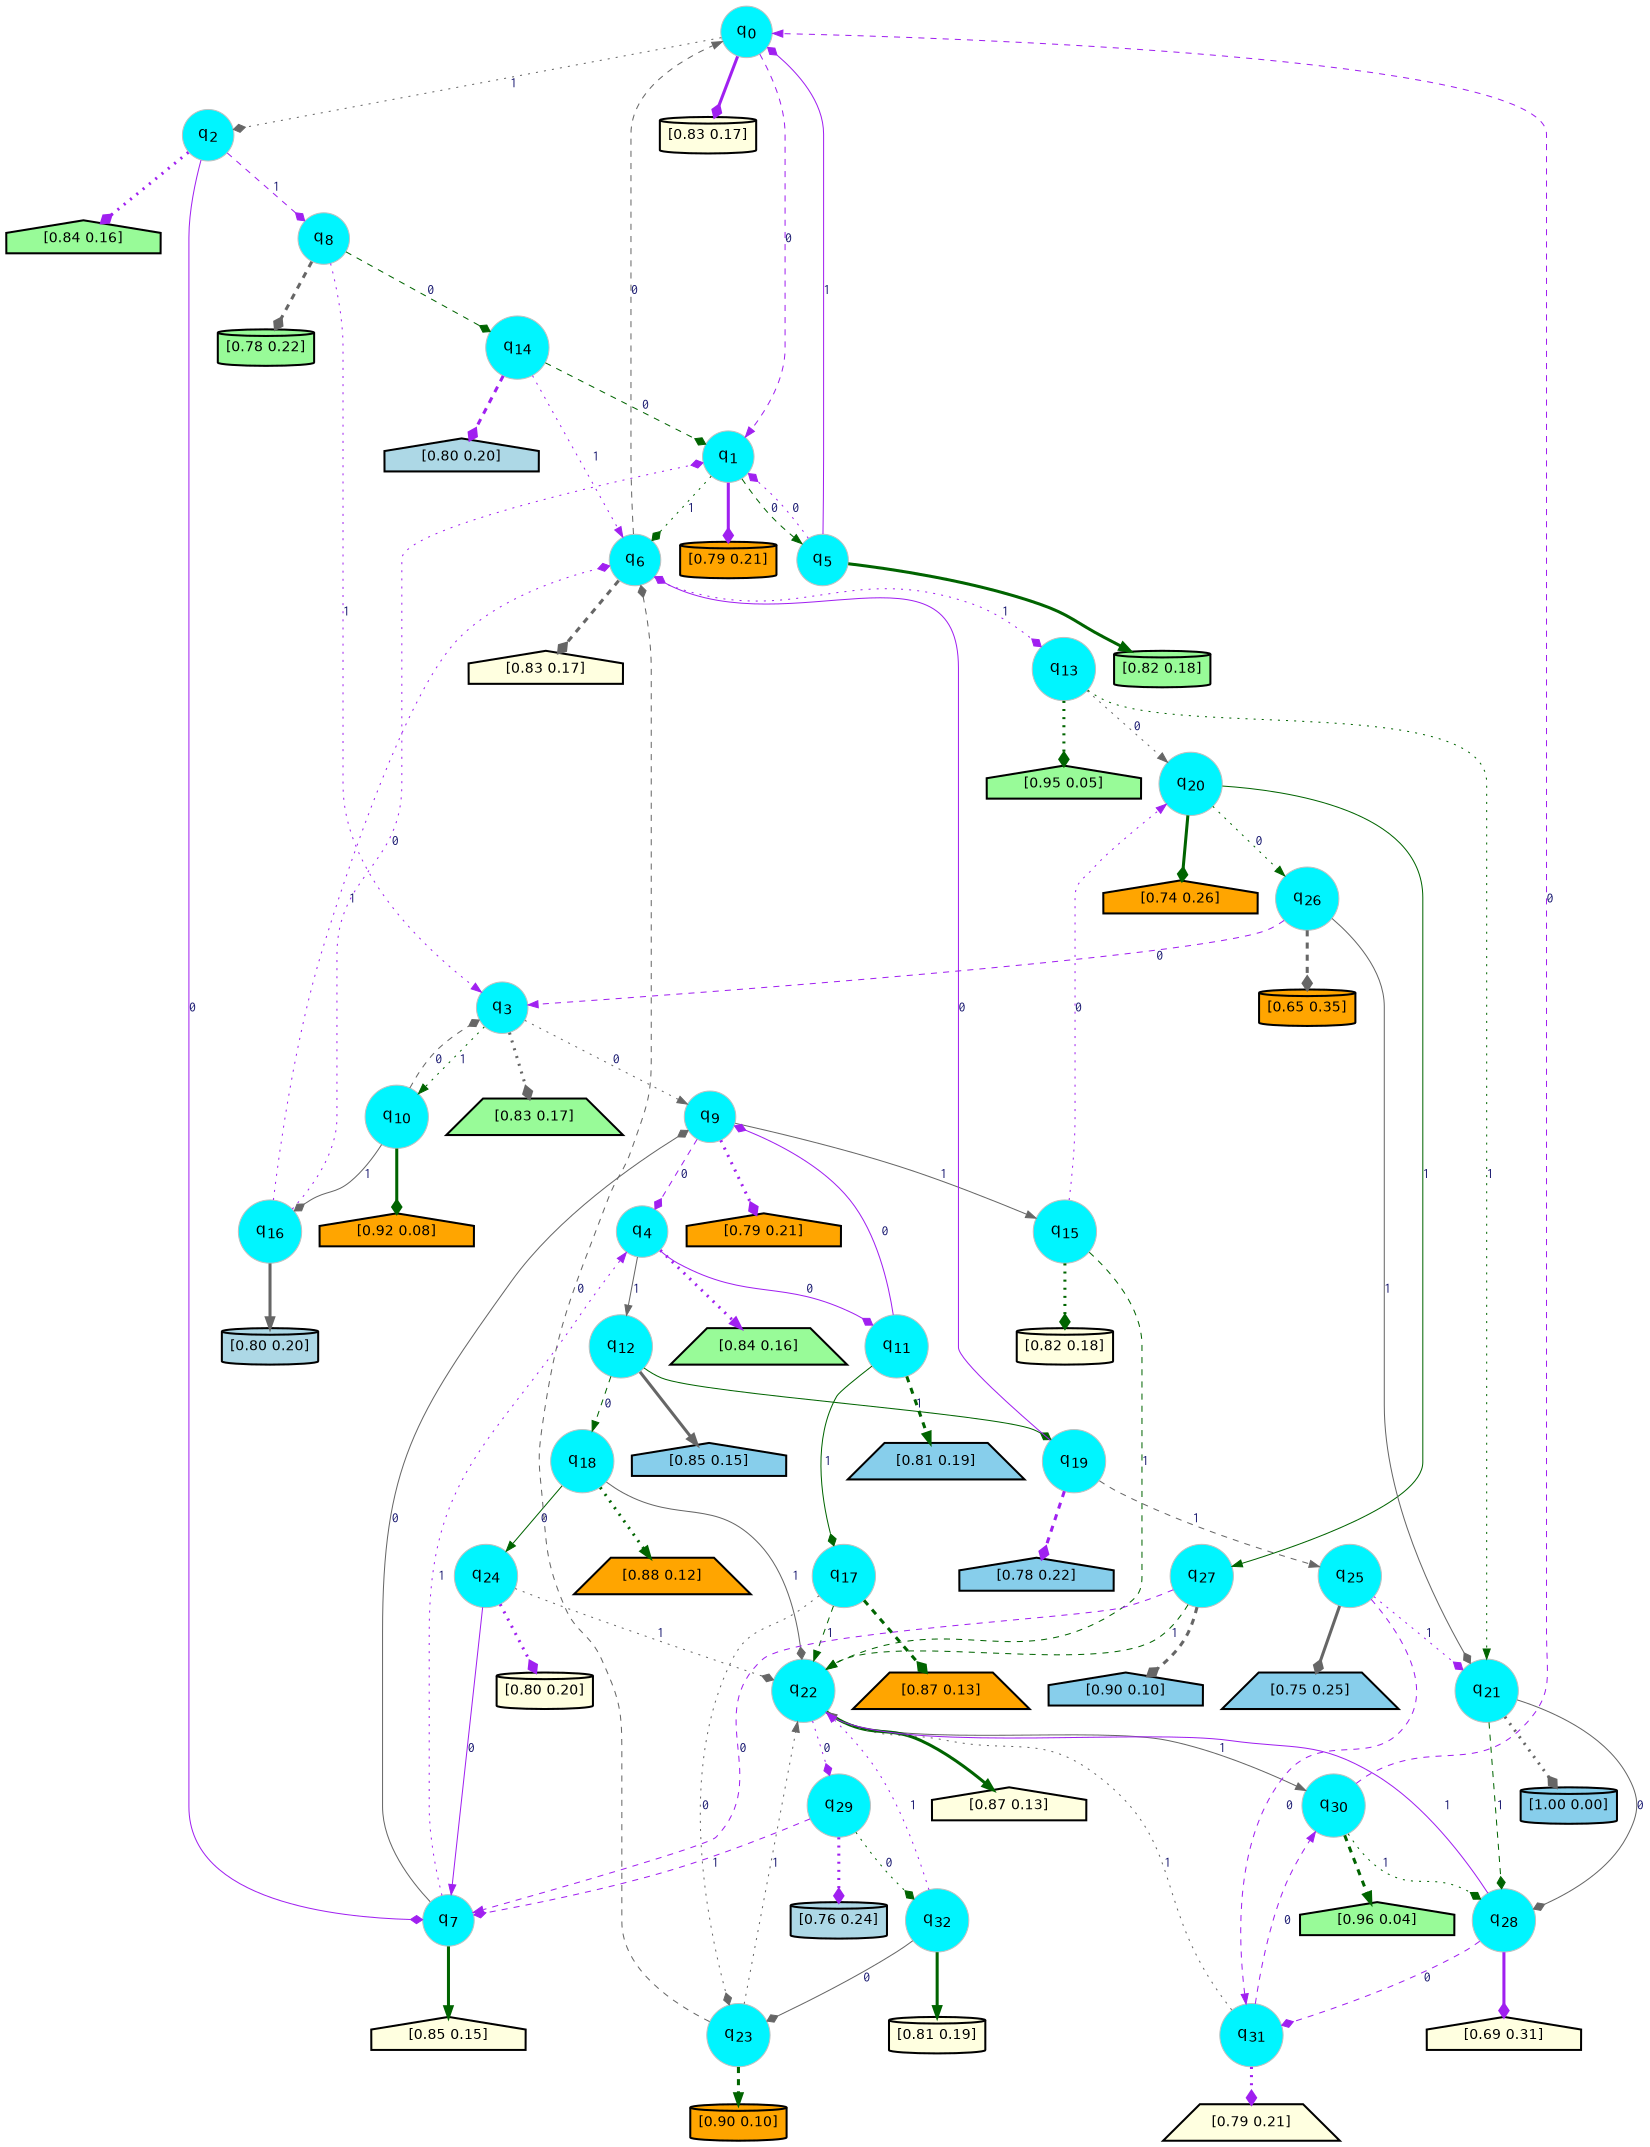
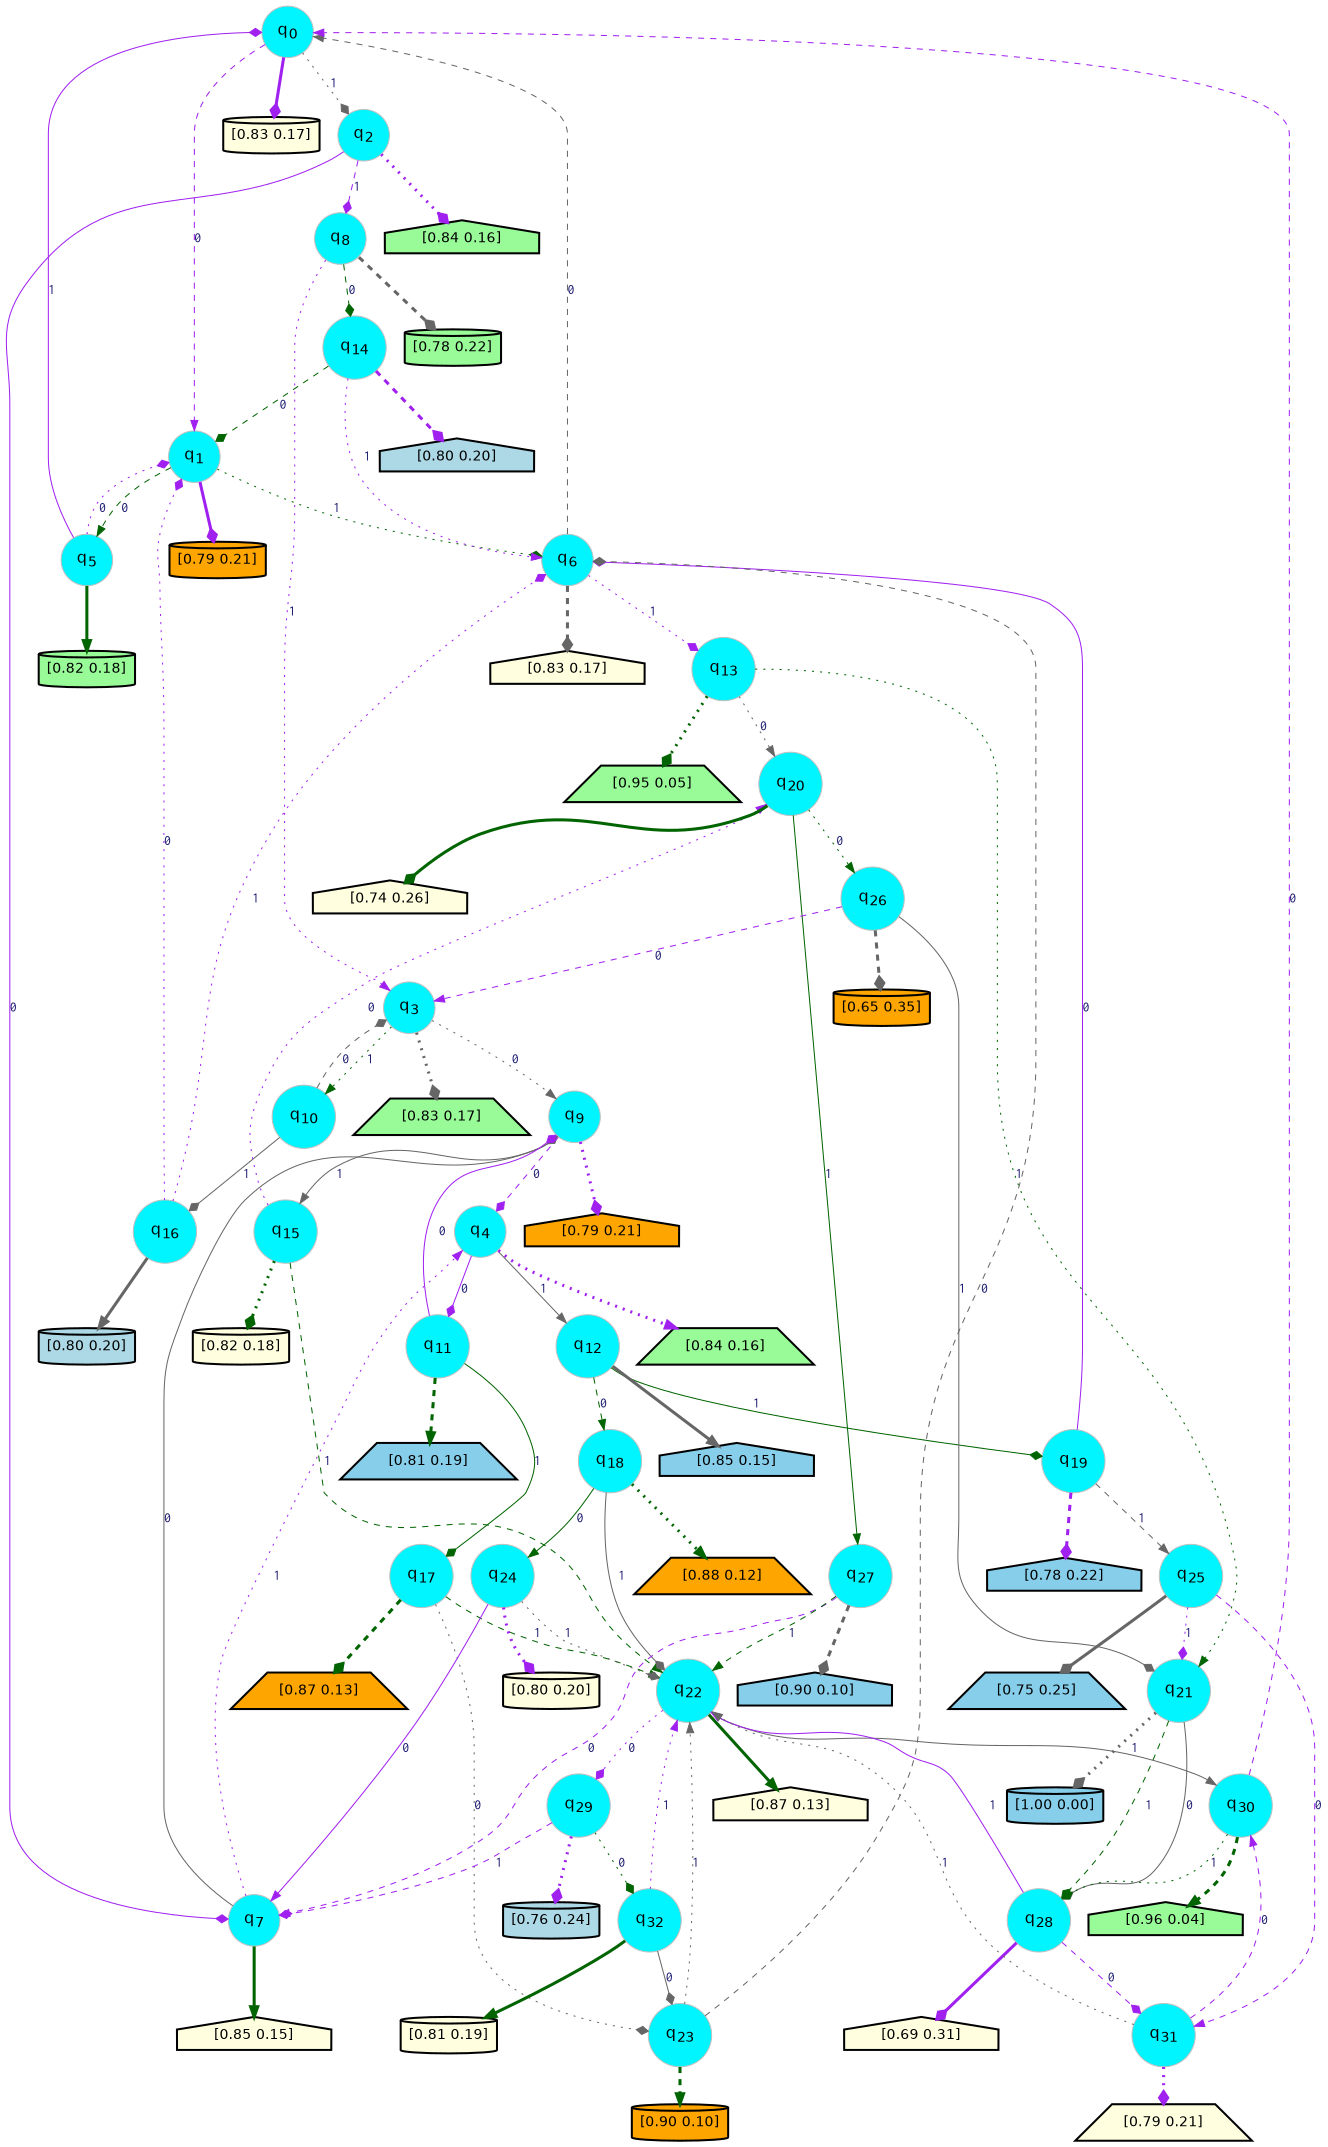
(1064, 784) -> (653, 784)
(1180, 899) -> (390, 899)
(397, 1232) -> none
